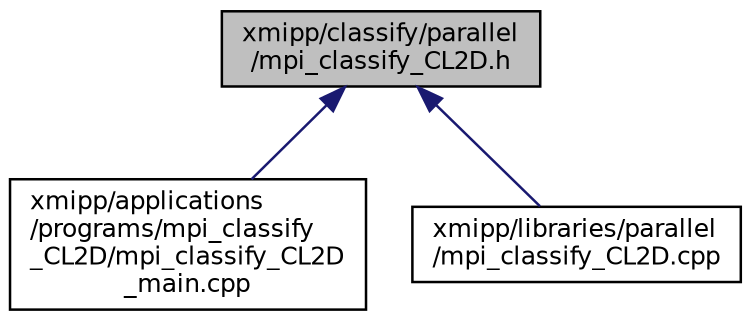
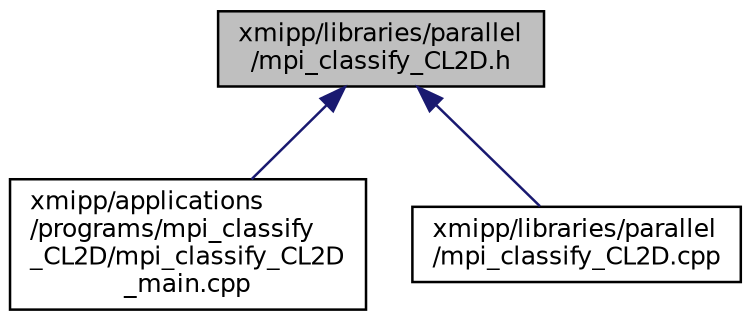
(381, 49) -> (381, 49)
